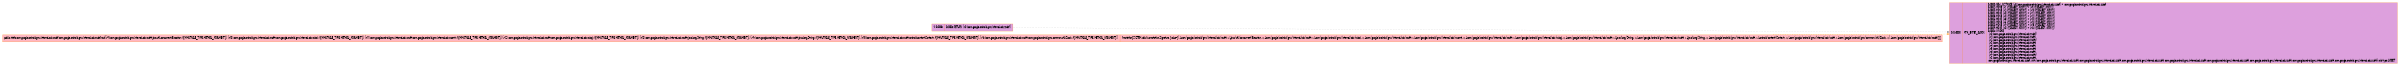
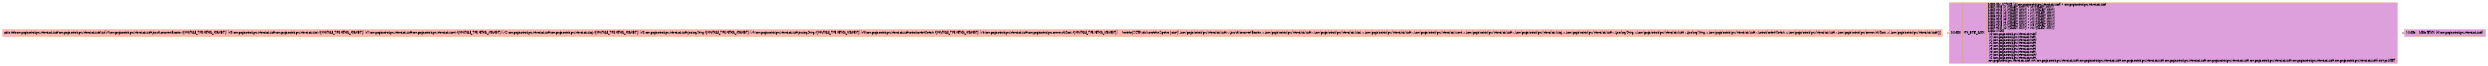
(1480, 30) -> (2400, 33)
